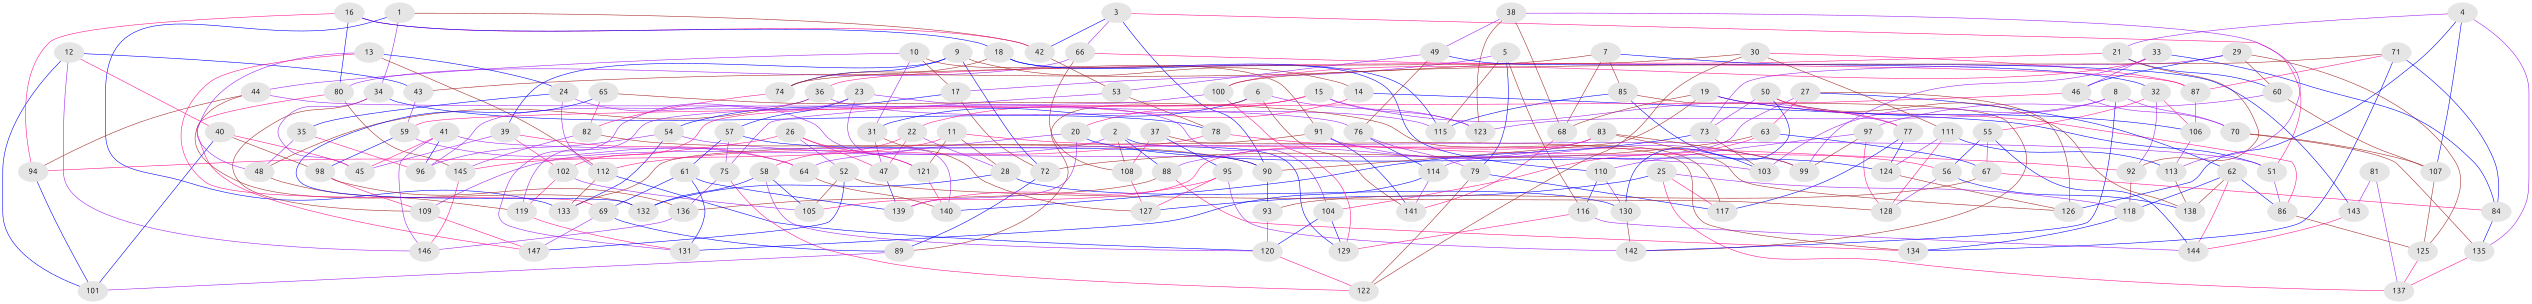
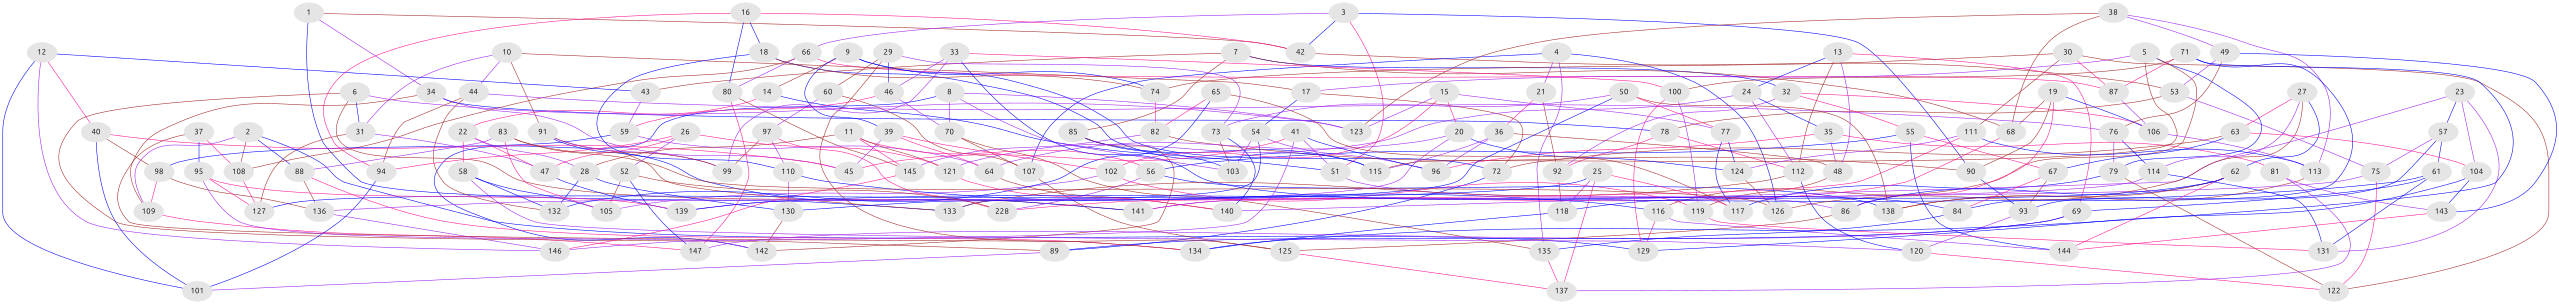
(2197, 73) -> none
none -> (2054, 144)
(1000, 148) -> (2245, 199)
(1886, 212) -> (1002, 212)
(1300, 230) -> (2456, 195)
